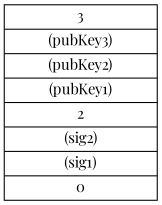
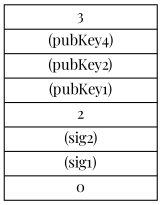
(81, 41) -> (81, 41)
